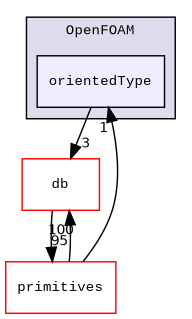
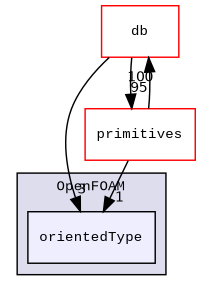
(83, 127) -> (68, 121)
